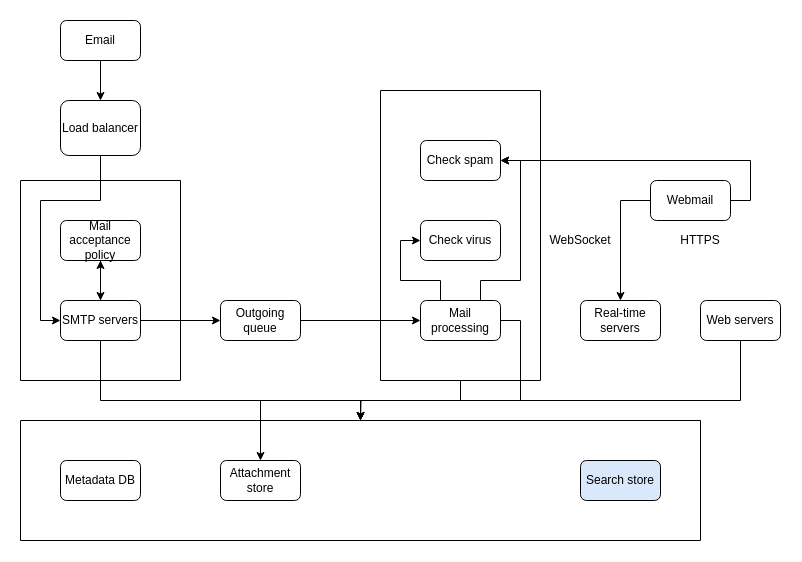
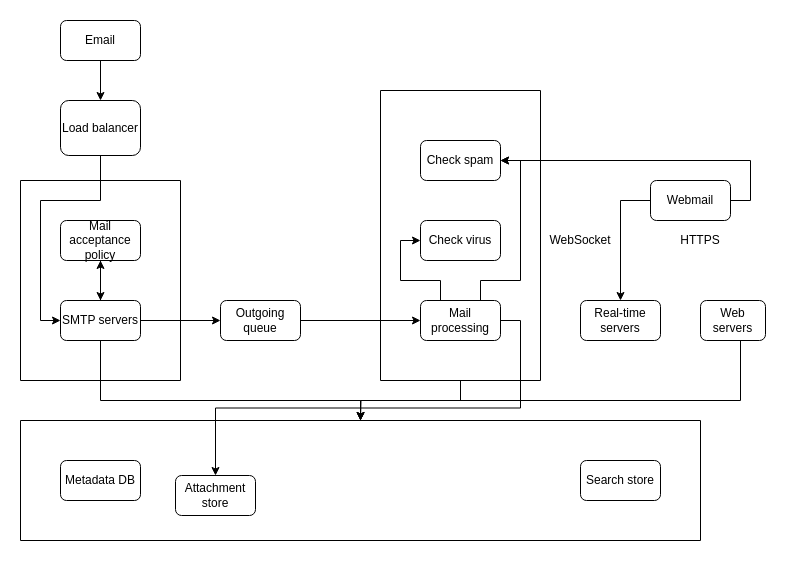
(741, 321) -> (733, 321)
(261, 481) -> (216, 496)
(621, 481) -> (621, 481)
